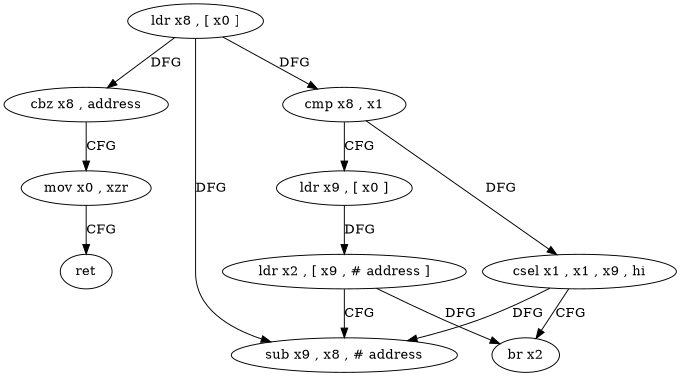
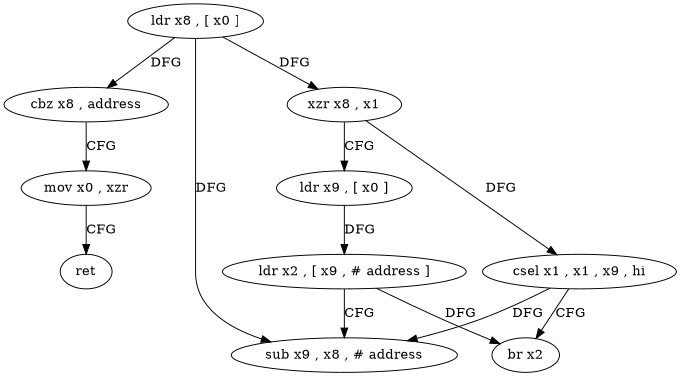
(344, 105) -> (344, 105)
